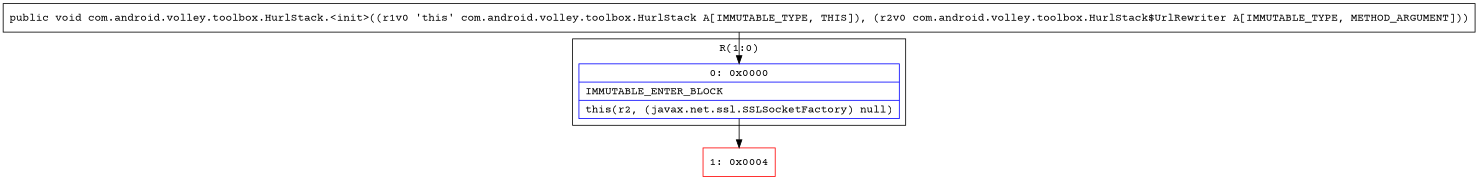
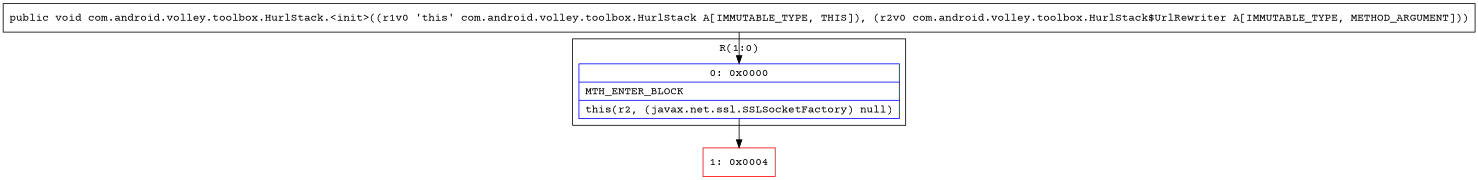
(654, 91) -> (634, 91)
